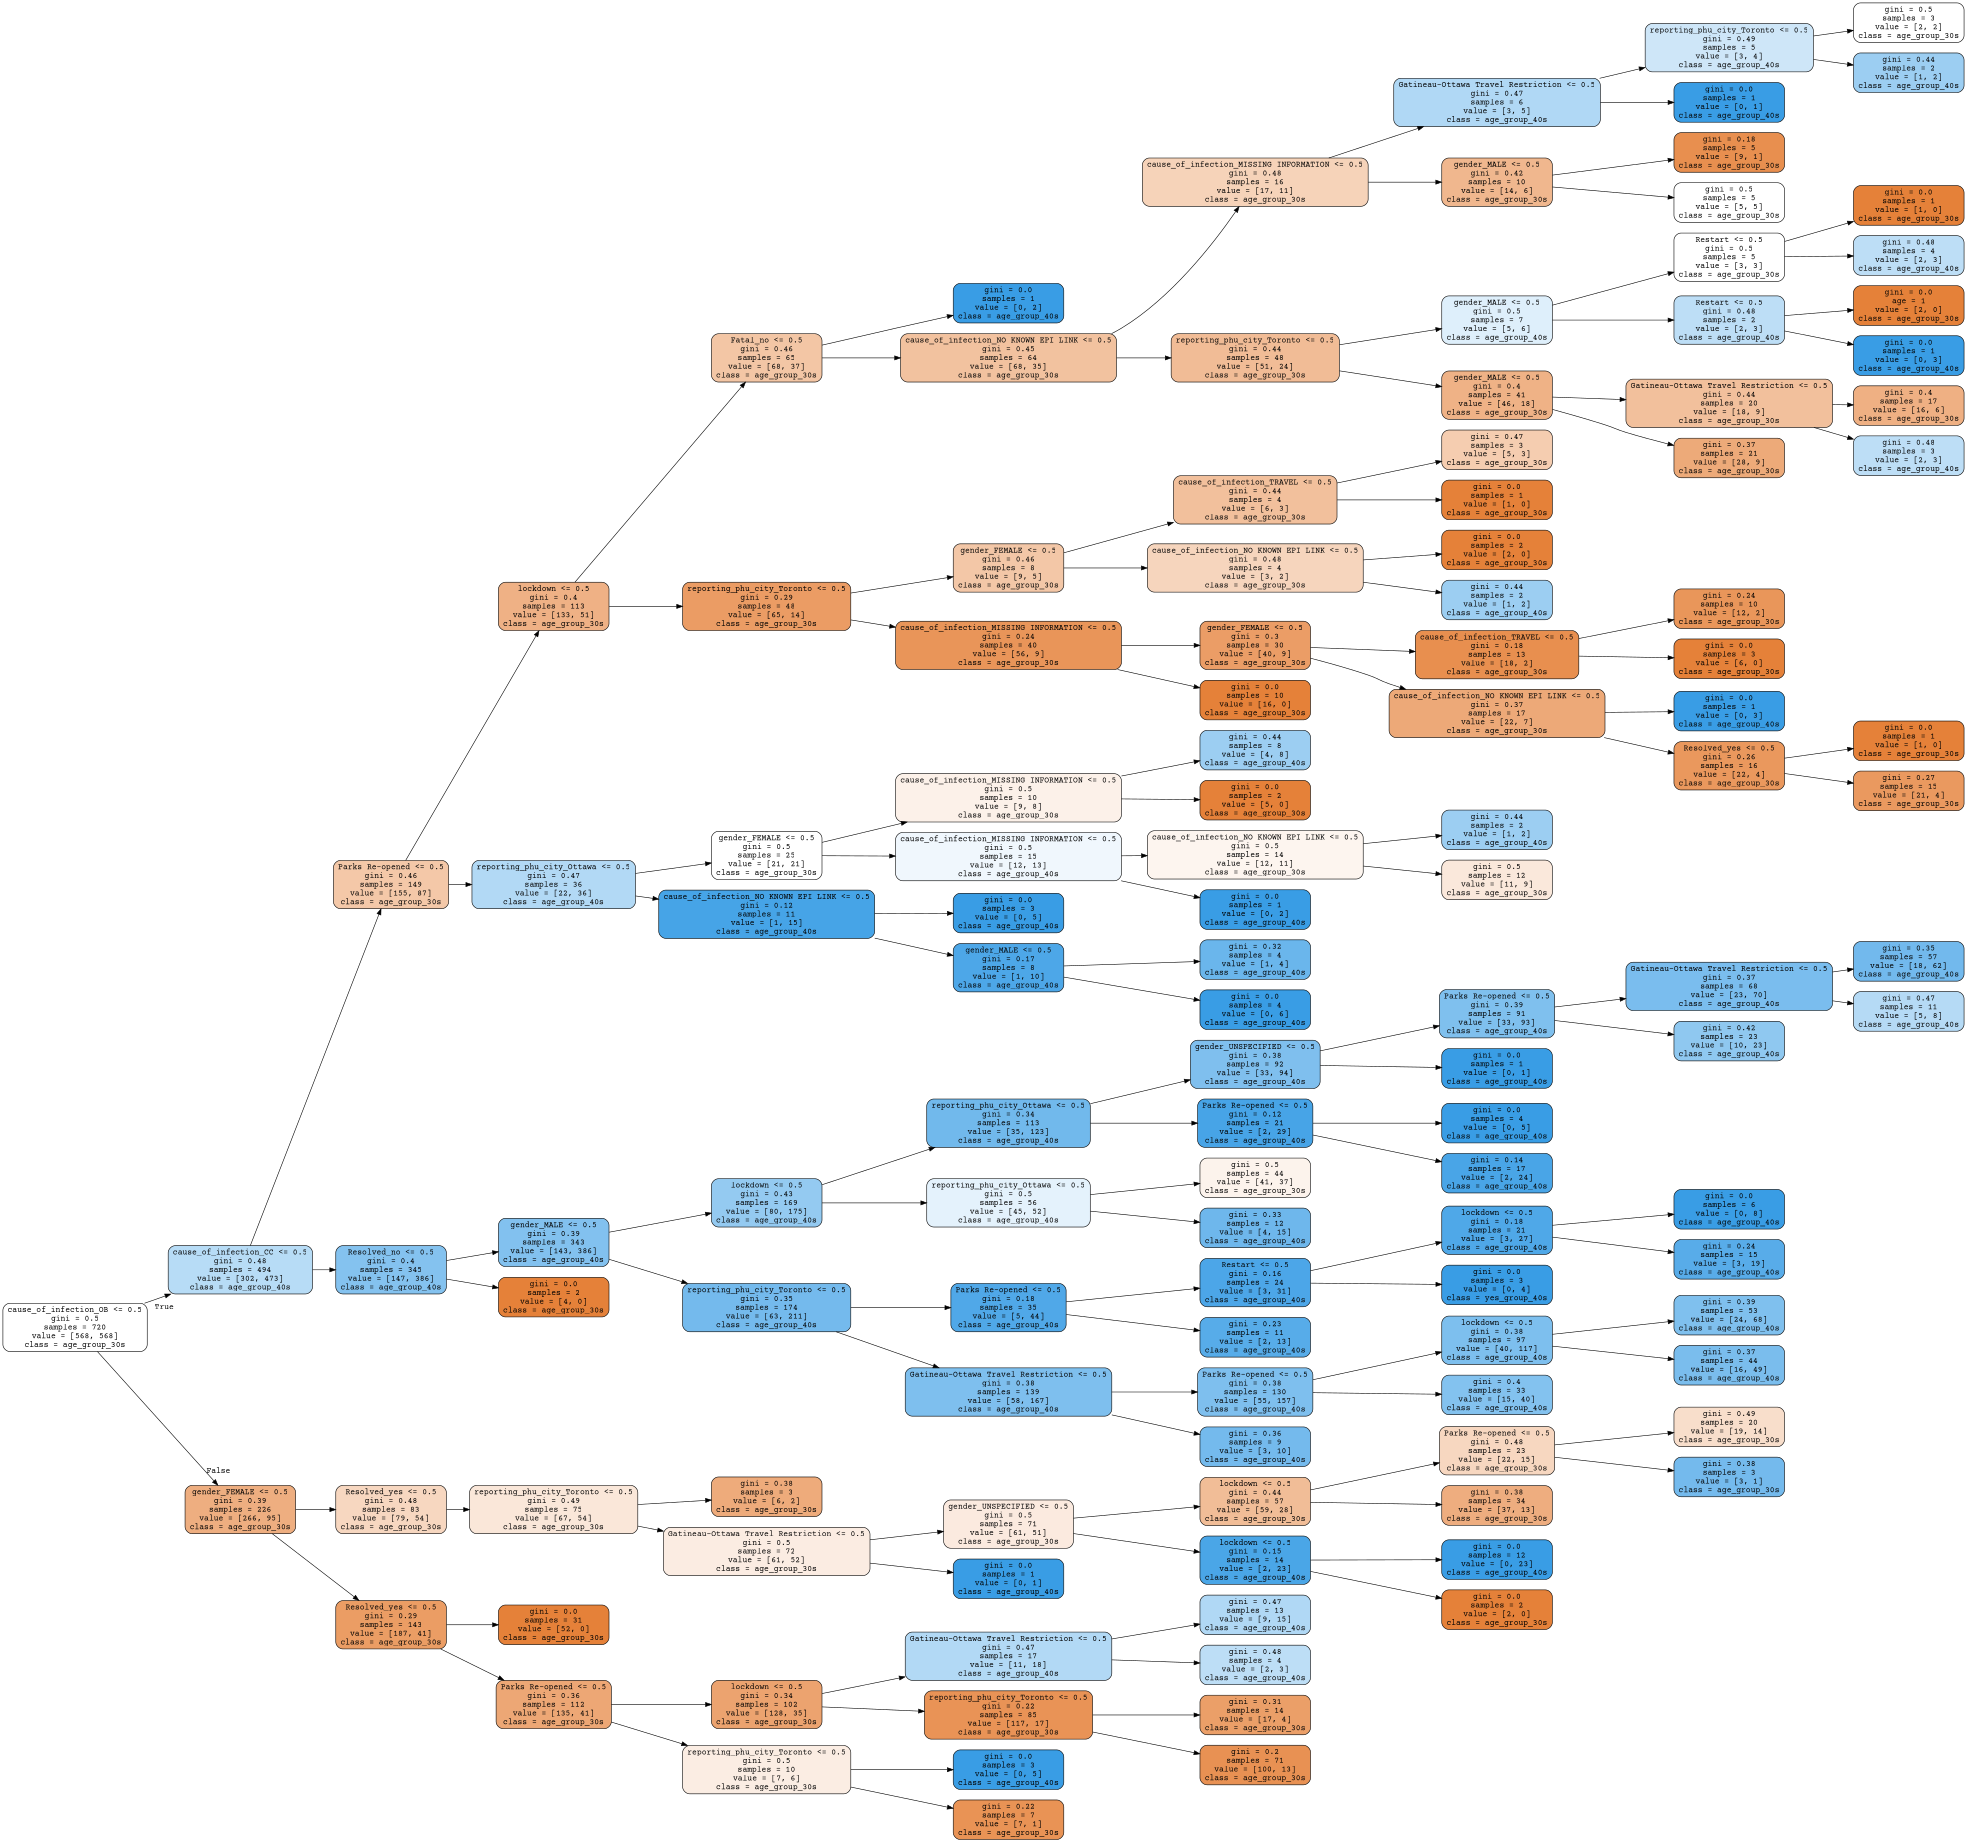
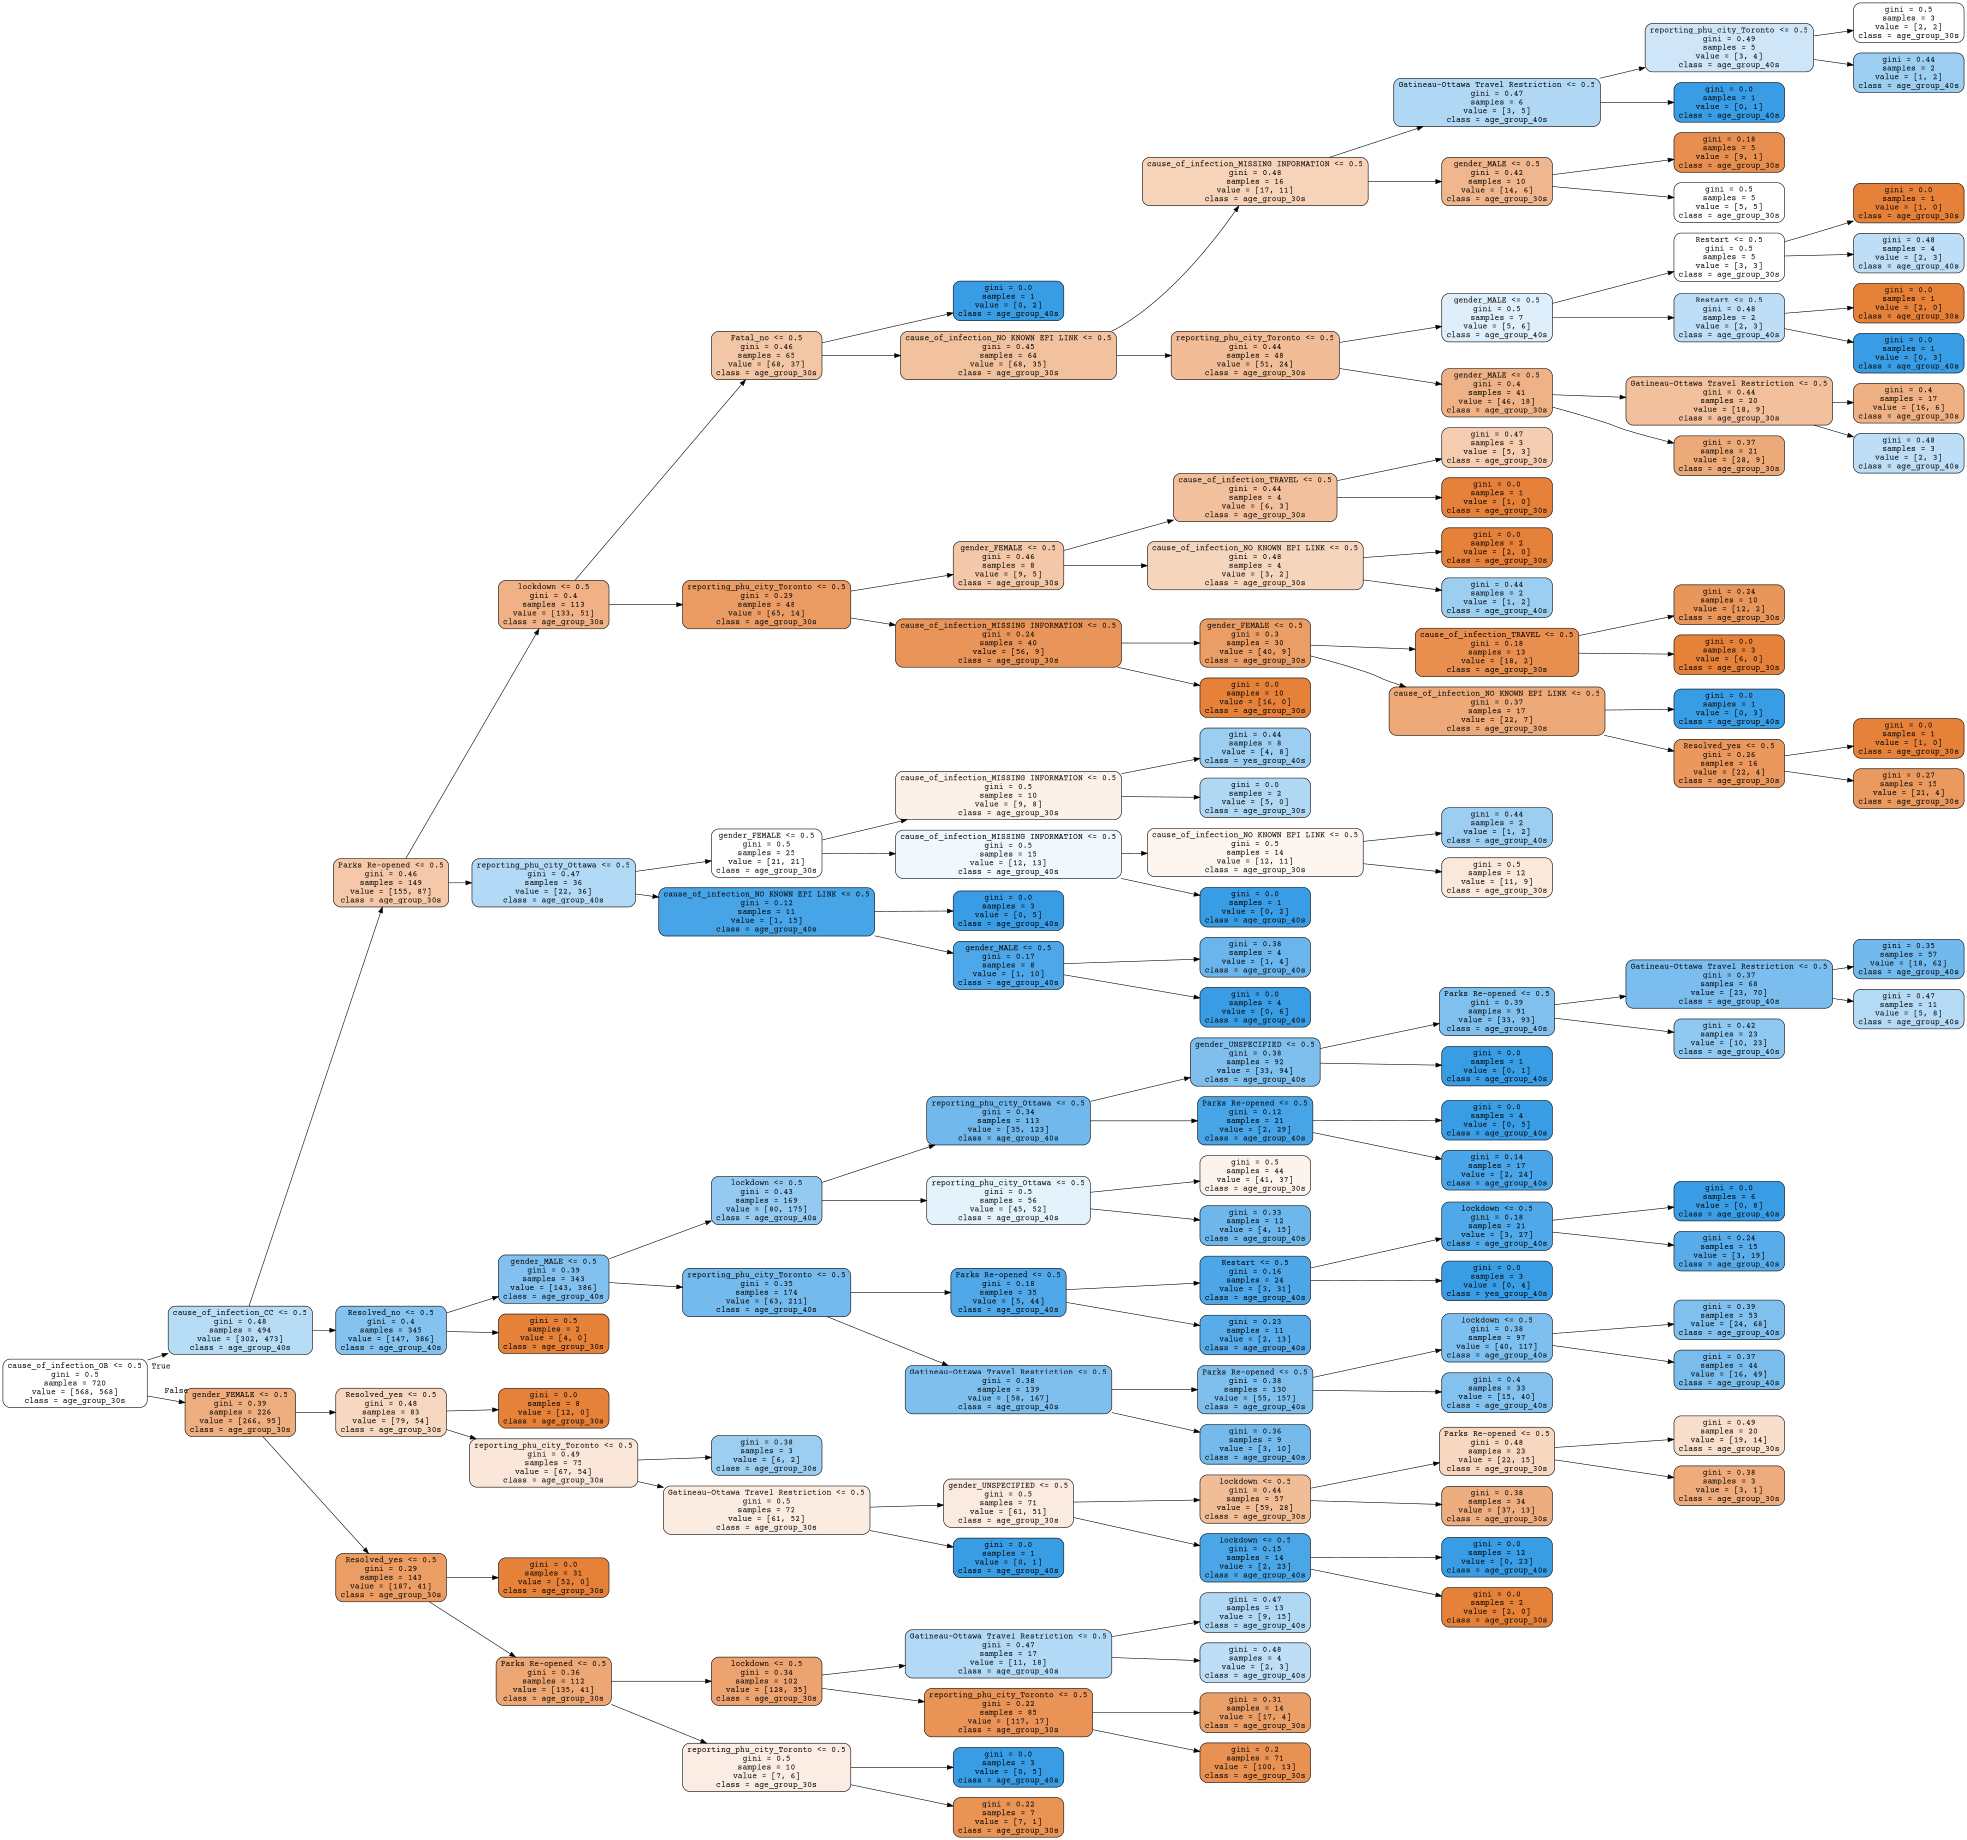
(1909, 306) -> (1909, 303)
(1255, 750) -> (1255, 748)
(1255, 800) -> (1255, 798)
(1255, 960) -> (1255, 957)
(554, 1297) -> (554, 1334)
none -> (554, 1408)
(1729, 1477) -> (1729, 1486)
(767, 1497) -> (767, 1455)
